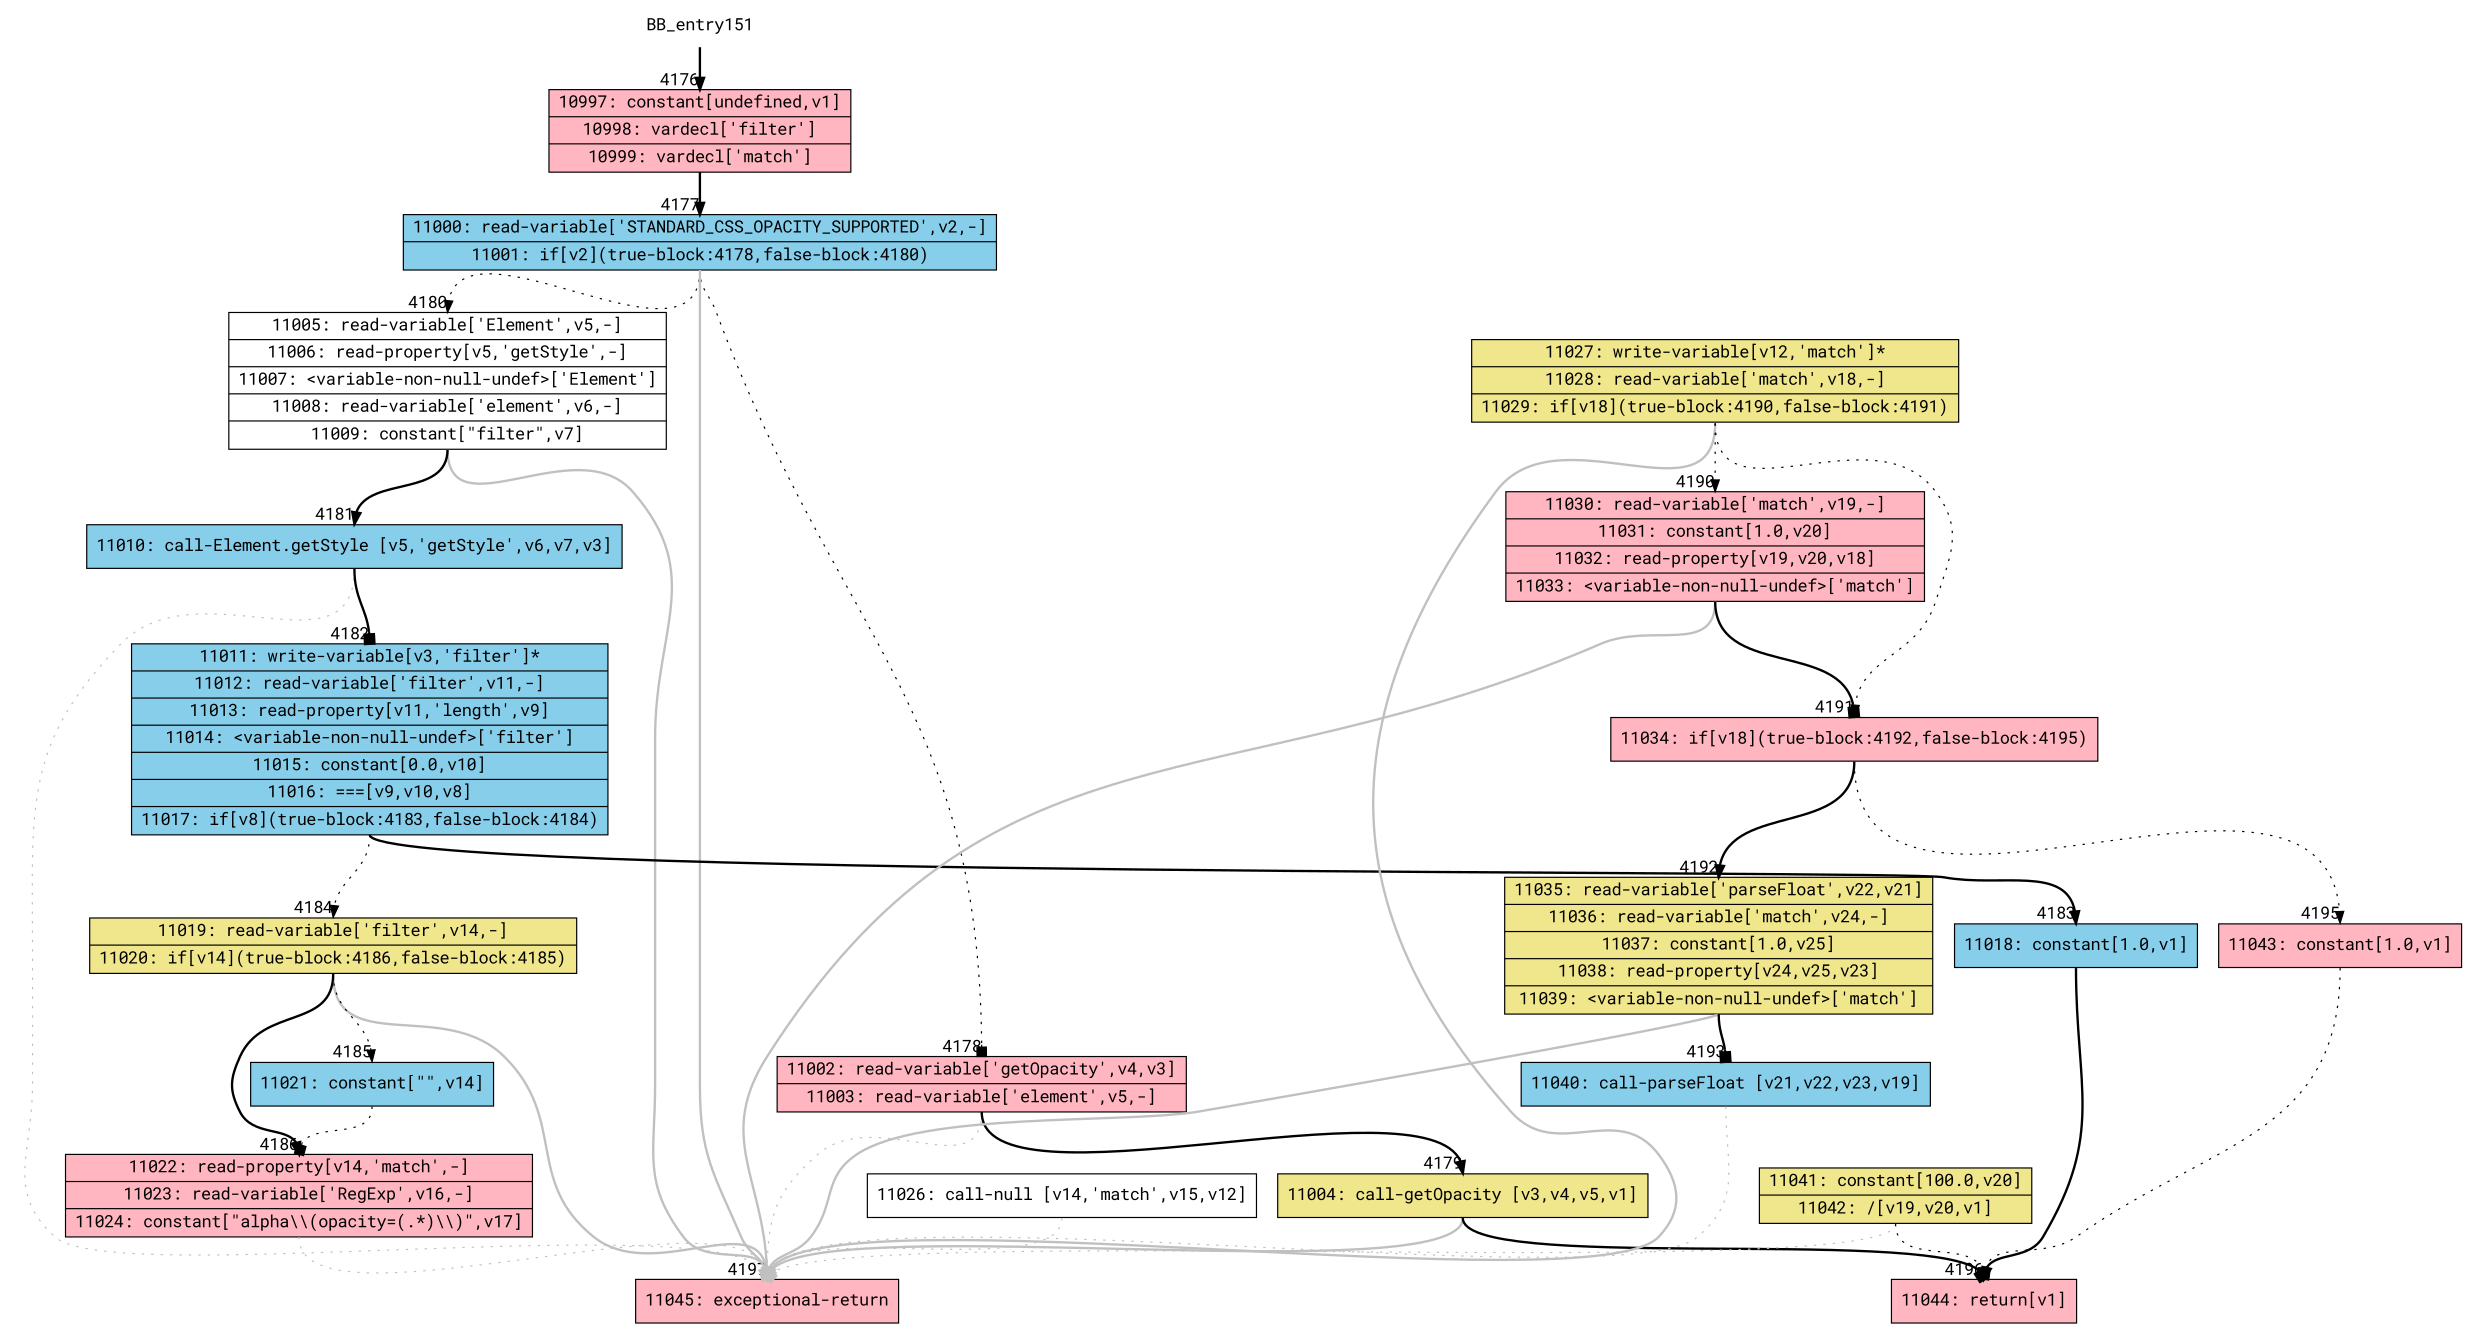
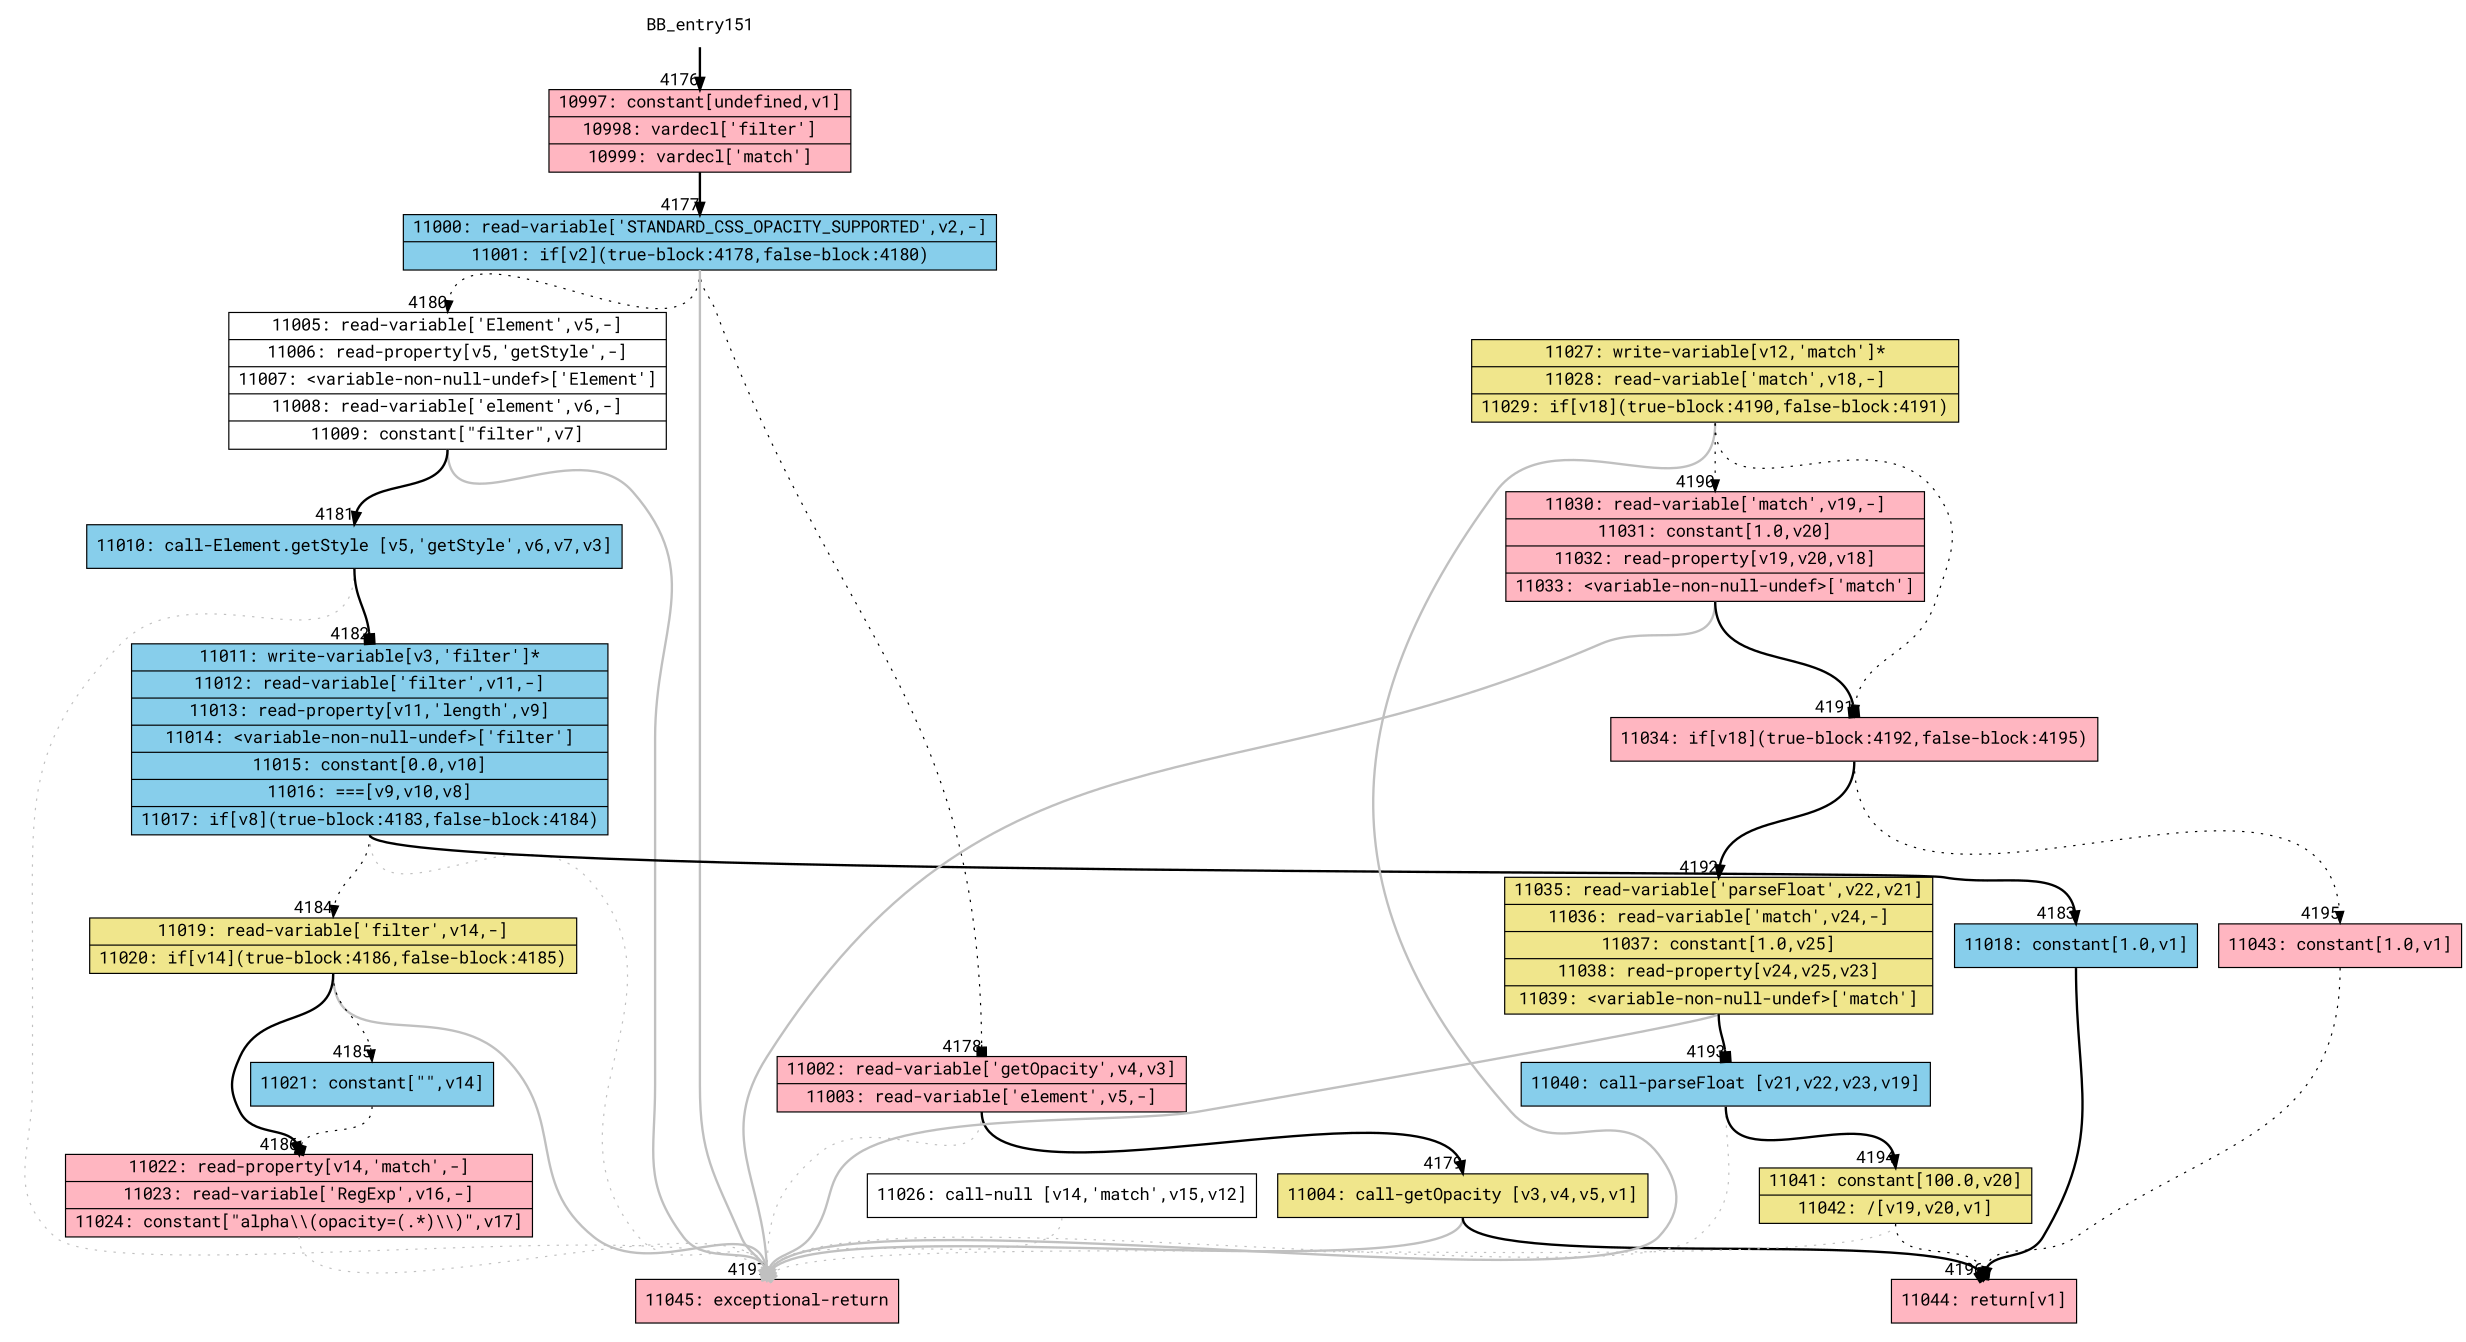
none -> (625, 1002)
none -> (1805, 1138)
